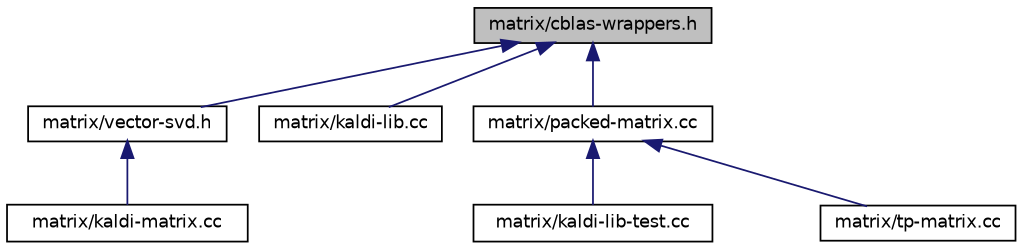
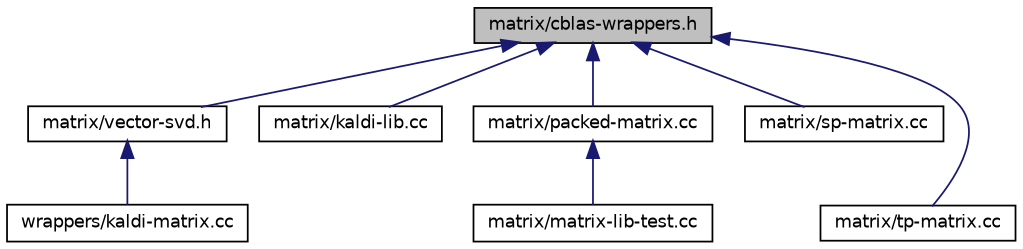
none -> (844, 124)
(764, 176) -> (904, 74)
(127, 223) -> (127, 223)
(593, 223) -> (593, 223)
